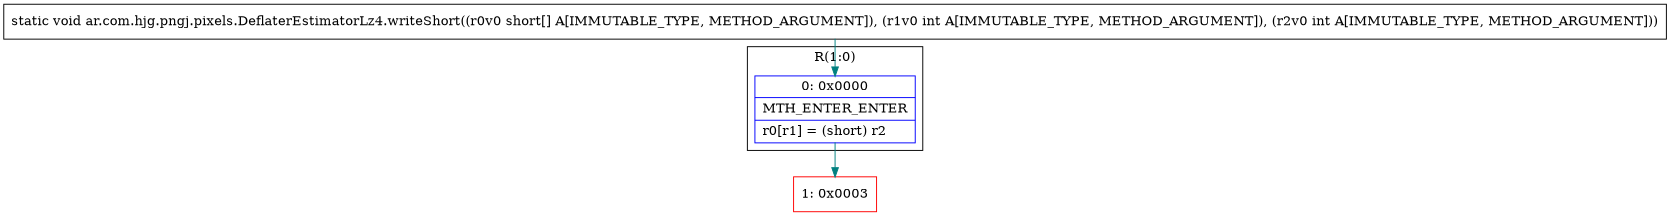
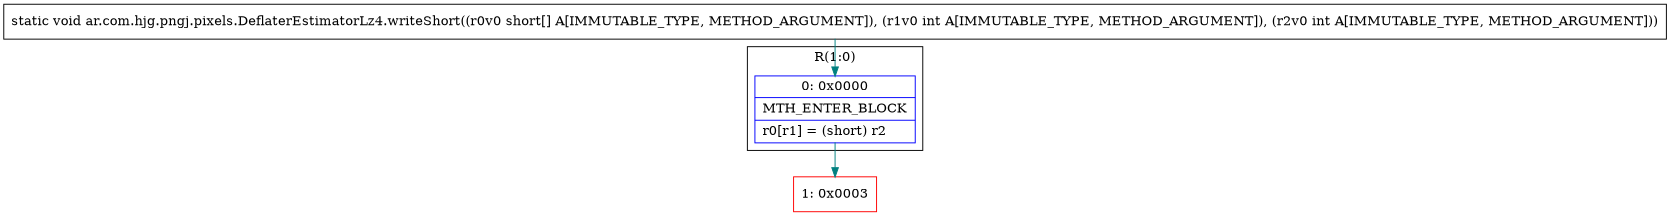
(835, 108) -> (835, 108)
